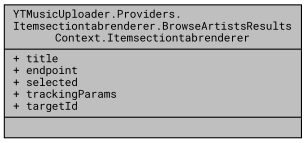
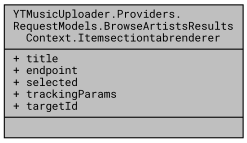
(153, 26) -> (124, 26)
